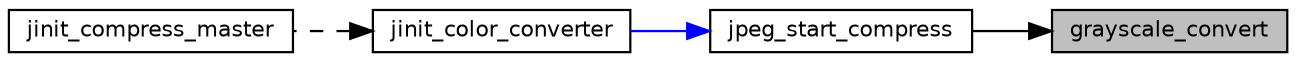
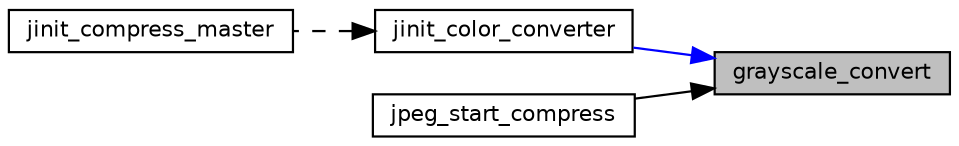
(659, 31) -> (662, 51)
